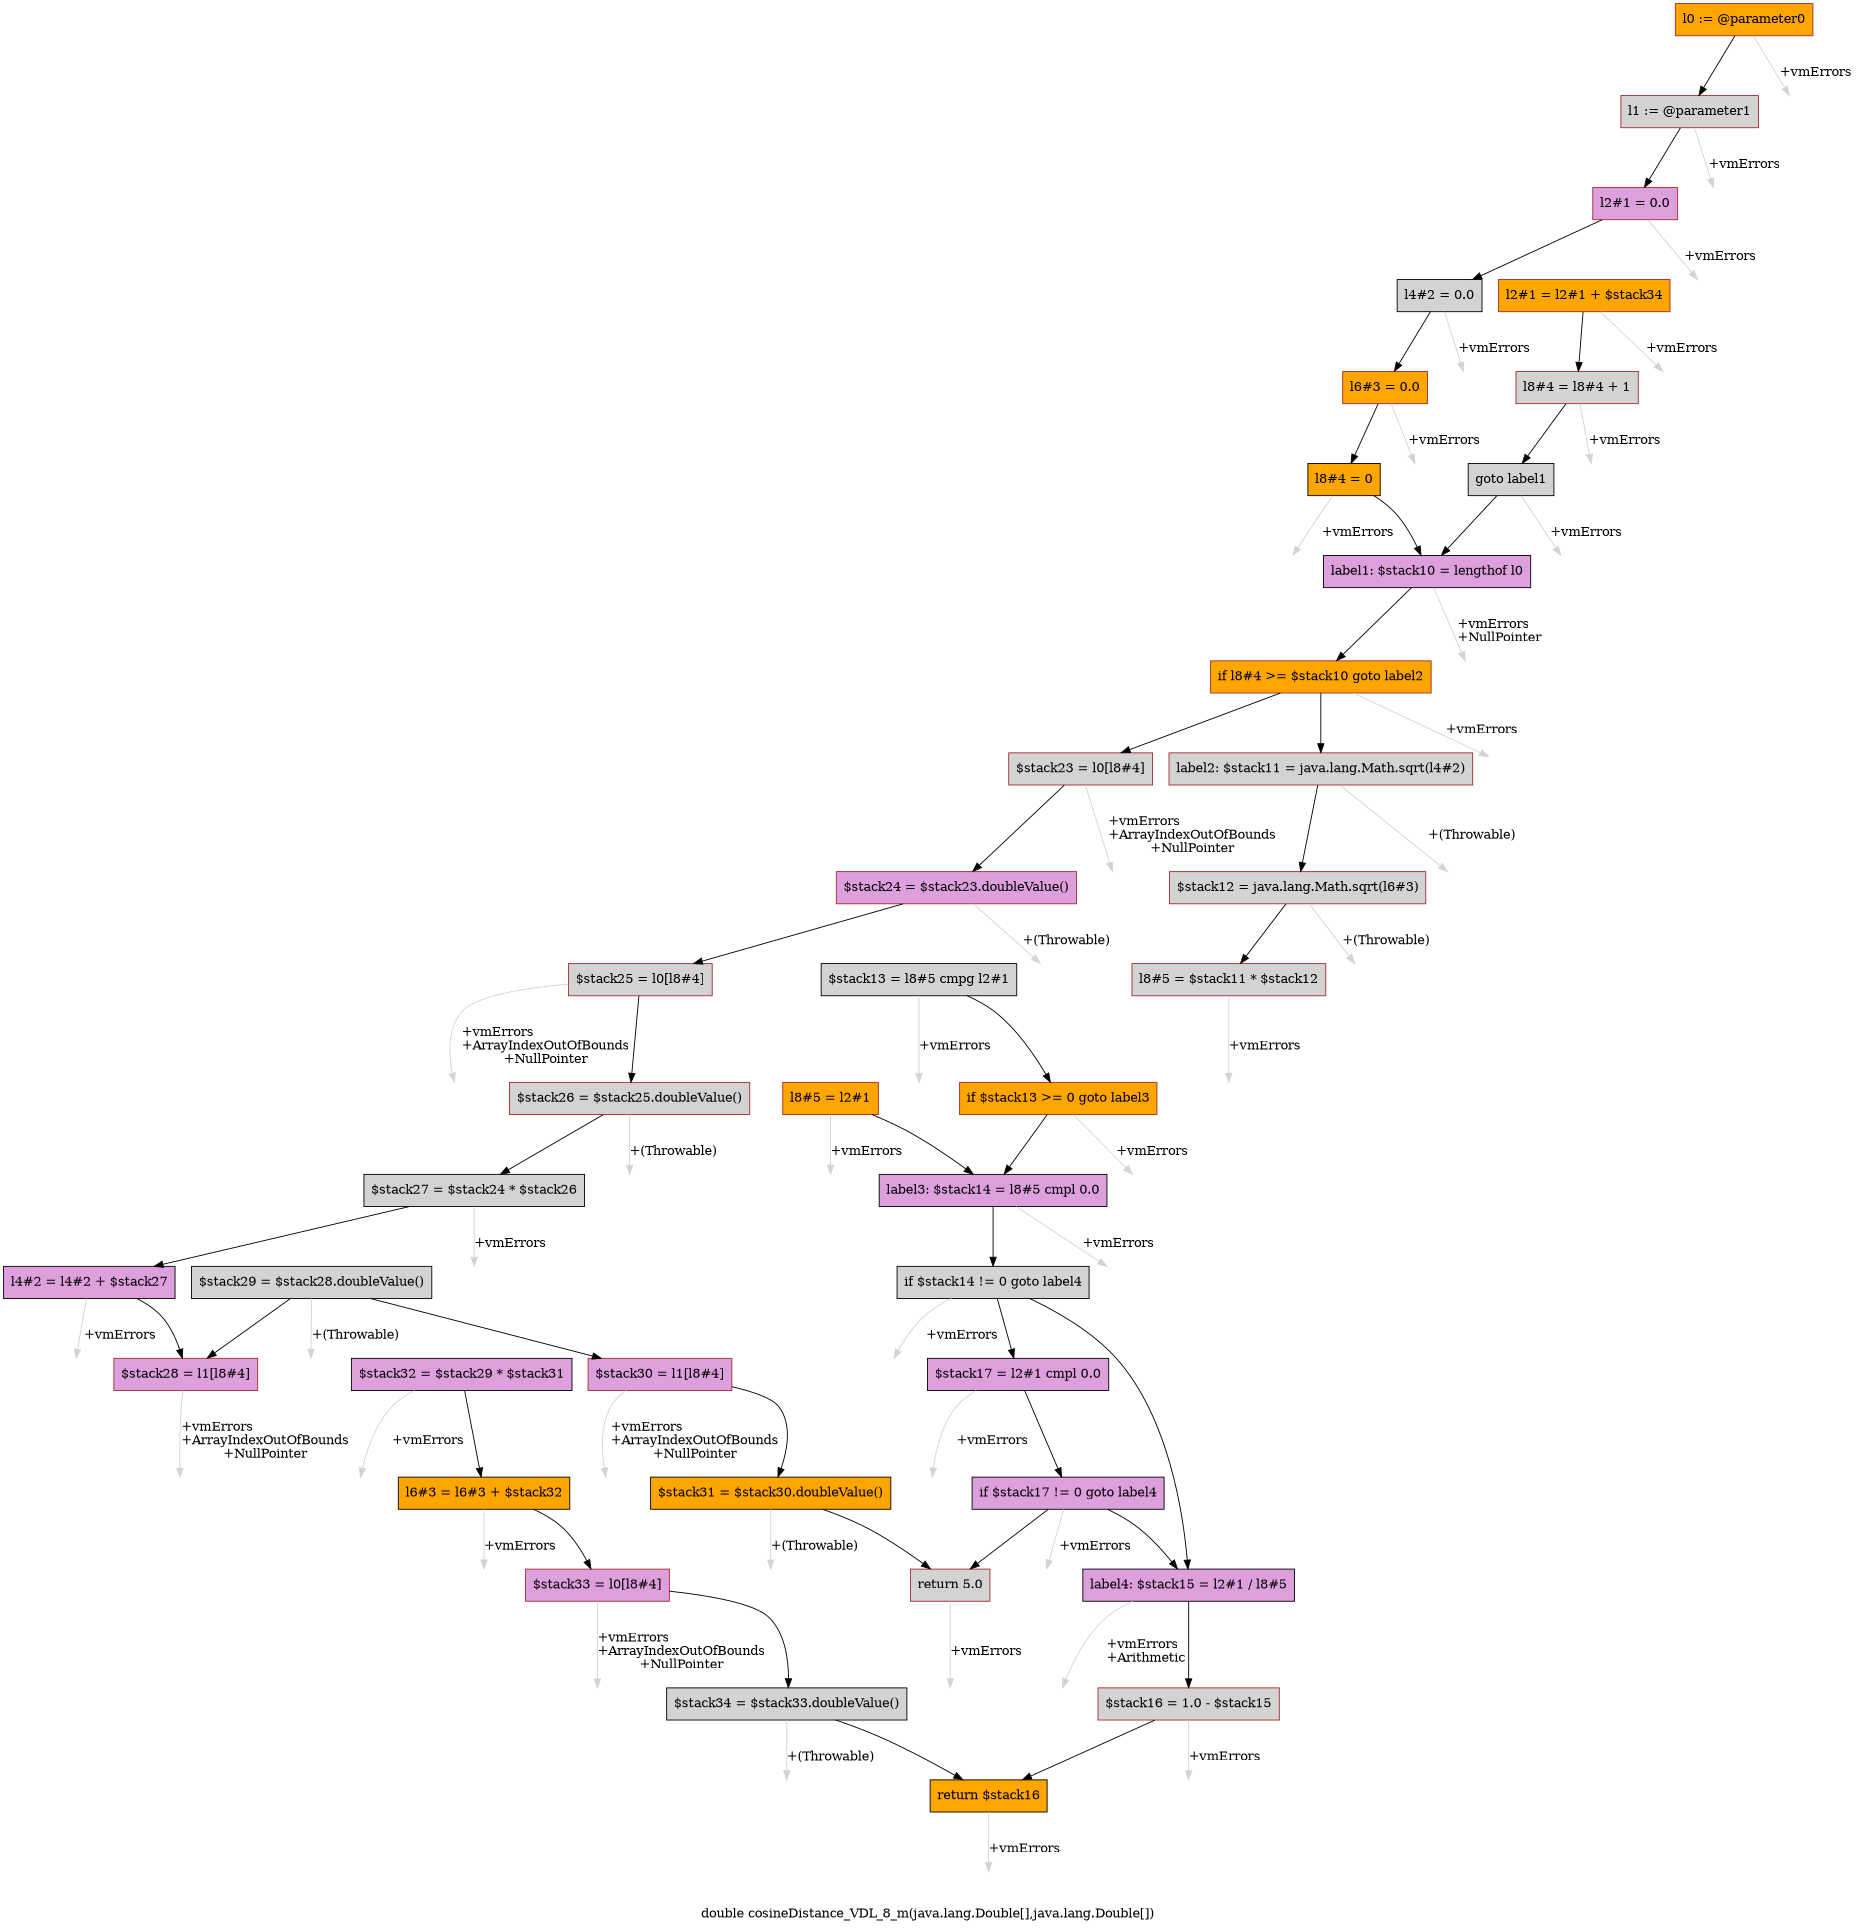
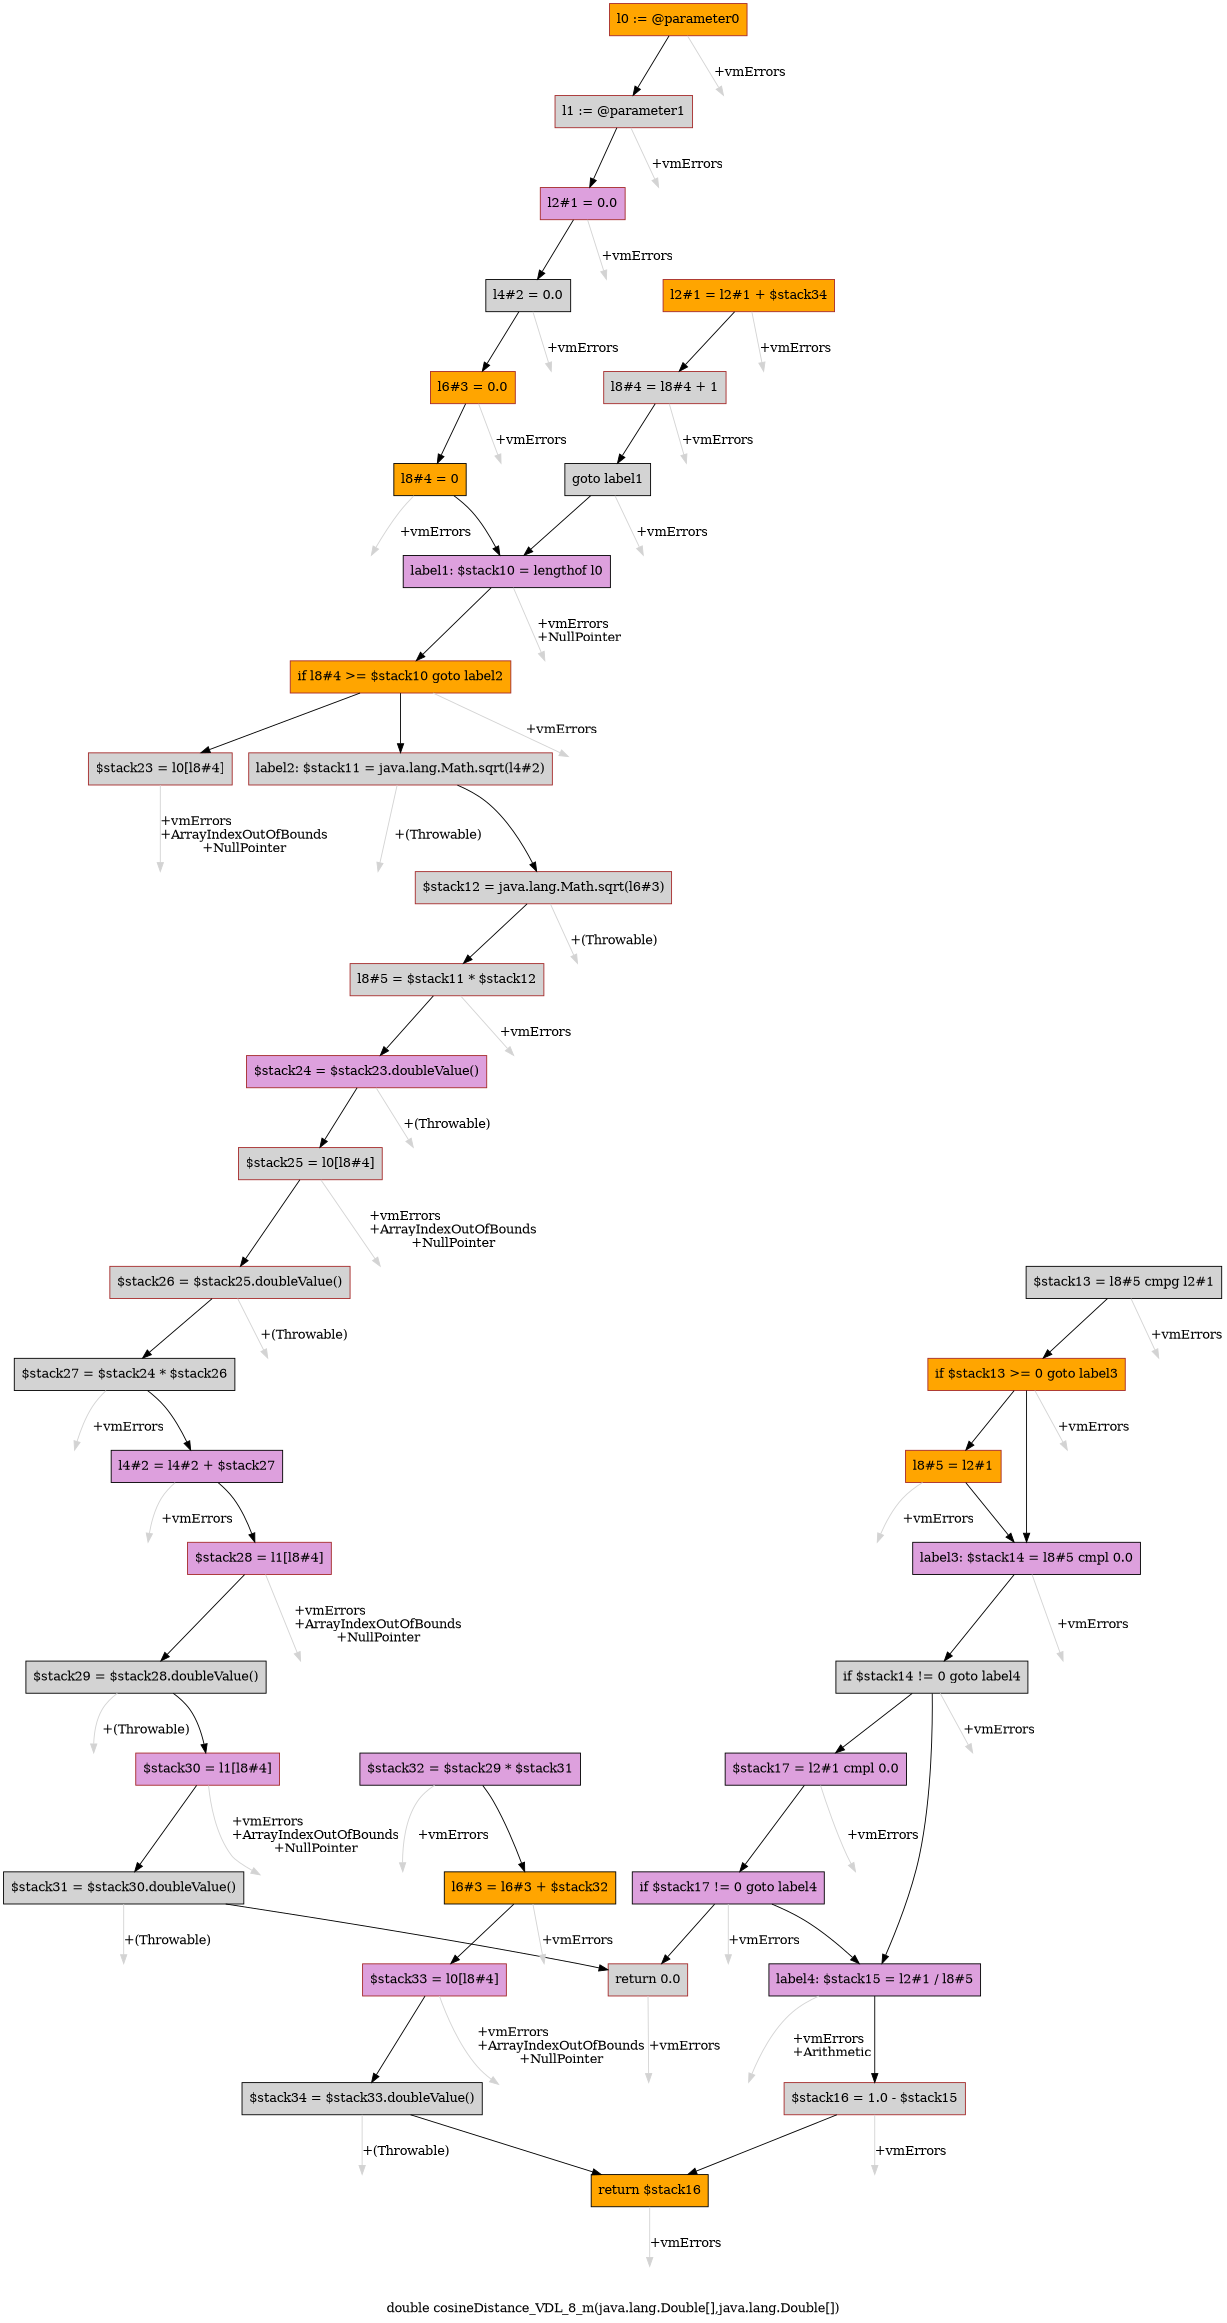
(1022, 825) -> (410, 1022)
(252, 1326) -> (206, 1615)
none -> (993, 1417)
(771, 1493) -> (124, 1888)
(950, 1585) -> (648, 1980)
